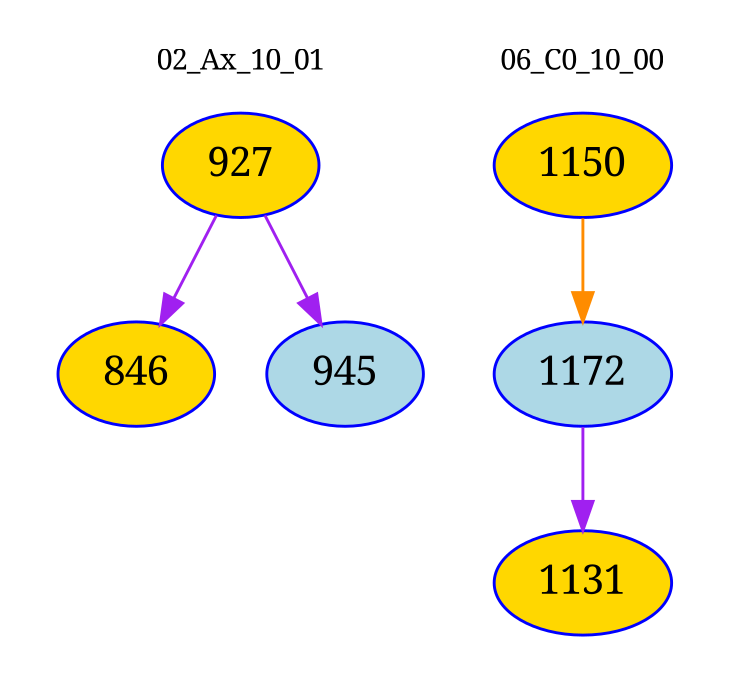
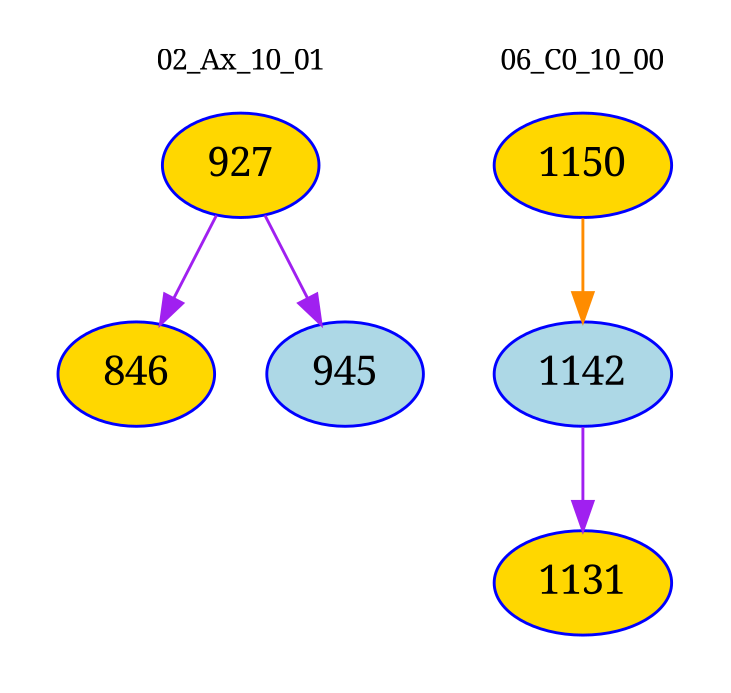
(583, 374) -> (583, 374)
